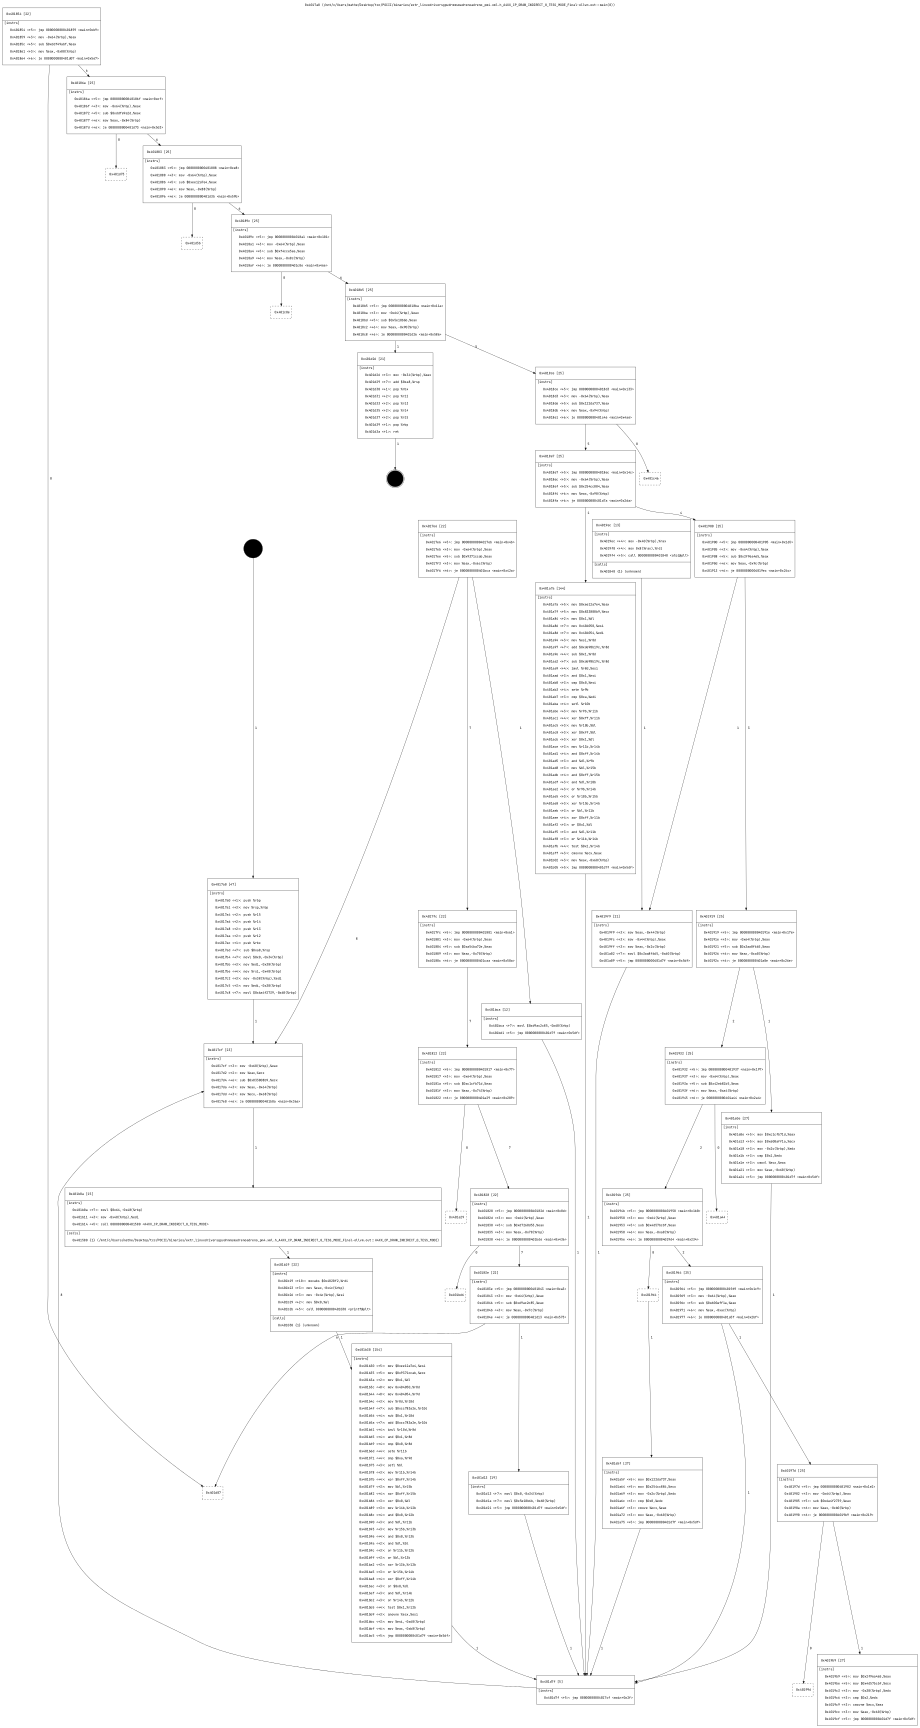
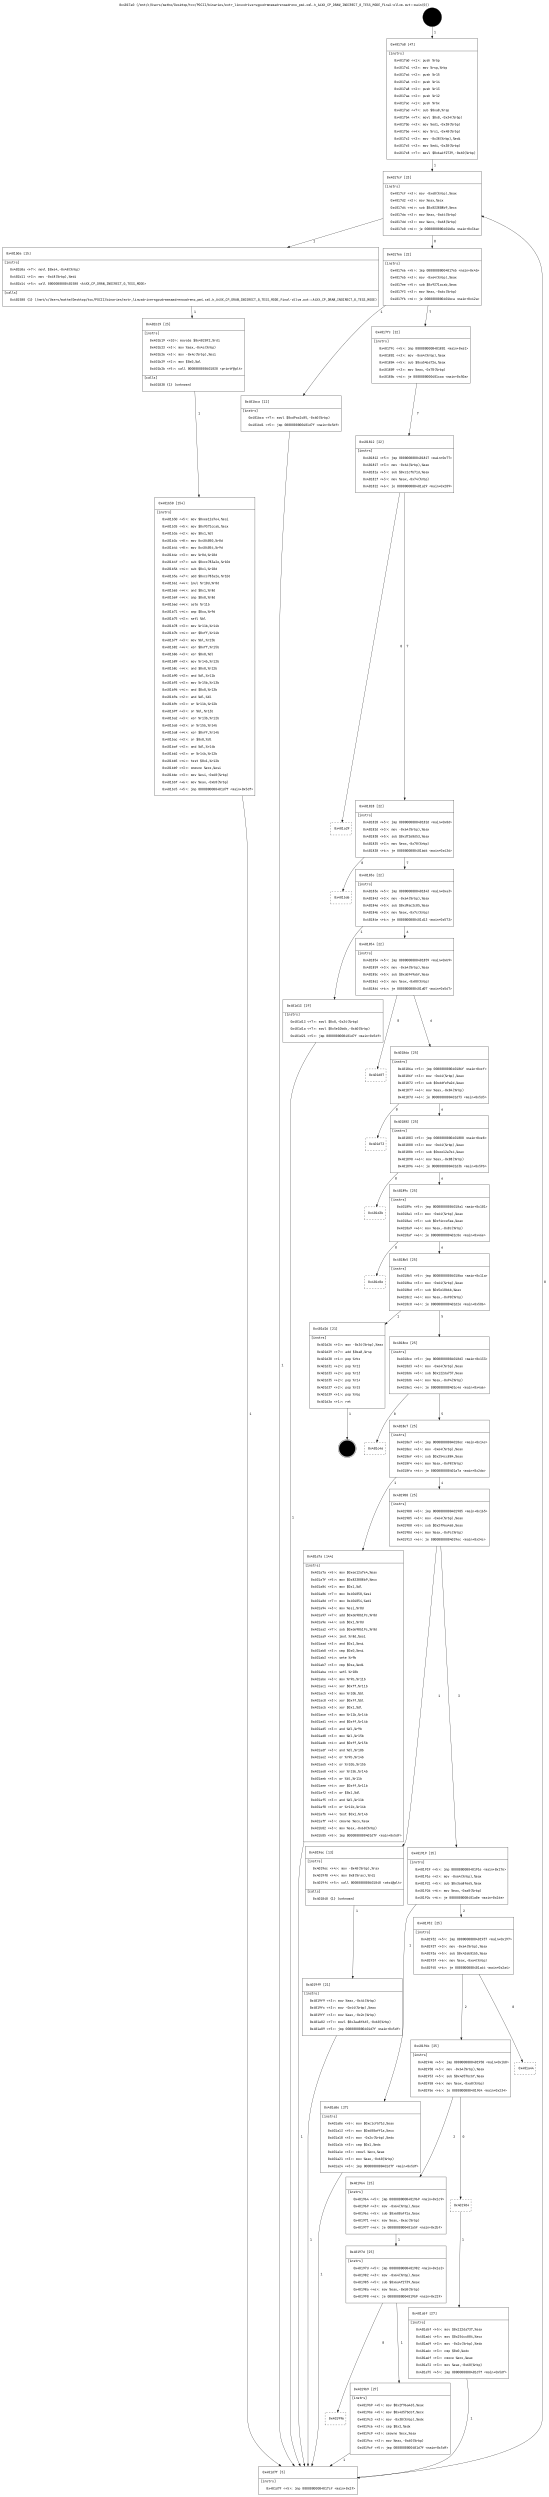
(694, 743) -> (422, 1696)
(379, 814) -> (432, 241)
(317, 1347) -> (405, 931)
(743, 1526) -> (341, 2459)
